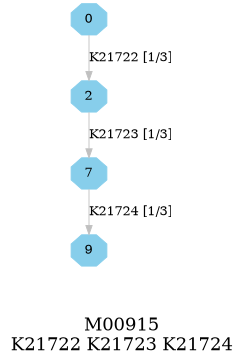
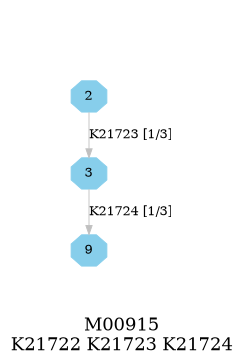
(89, 19) -> none
(89, 173) -> (89, 173)
